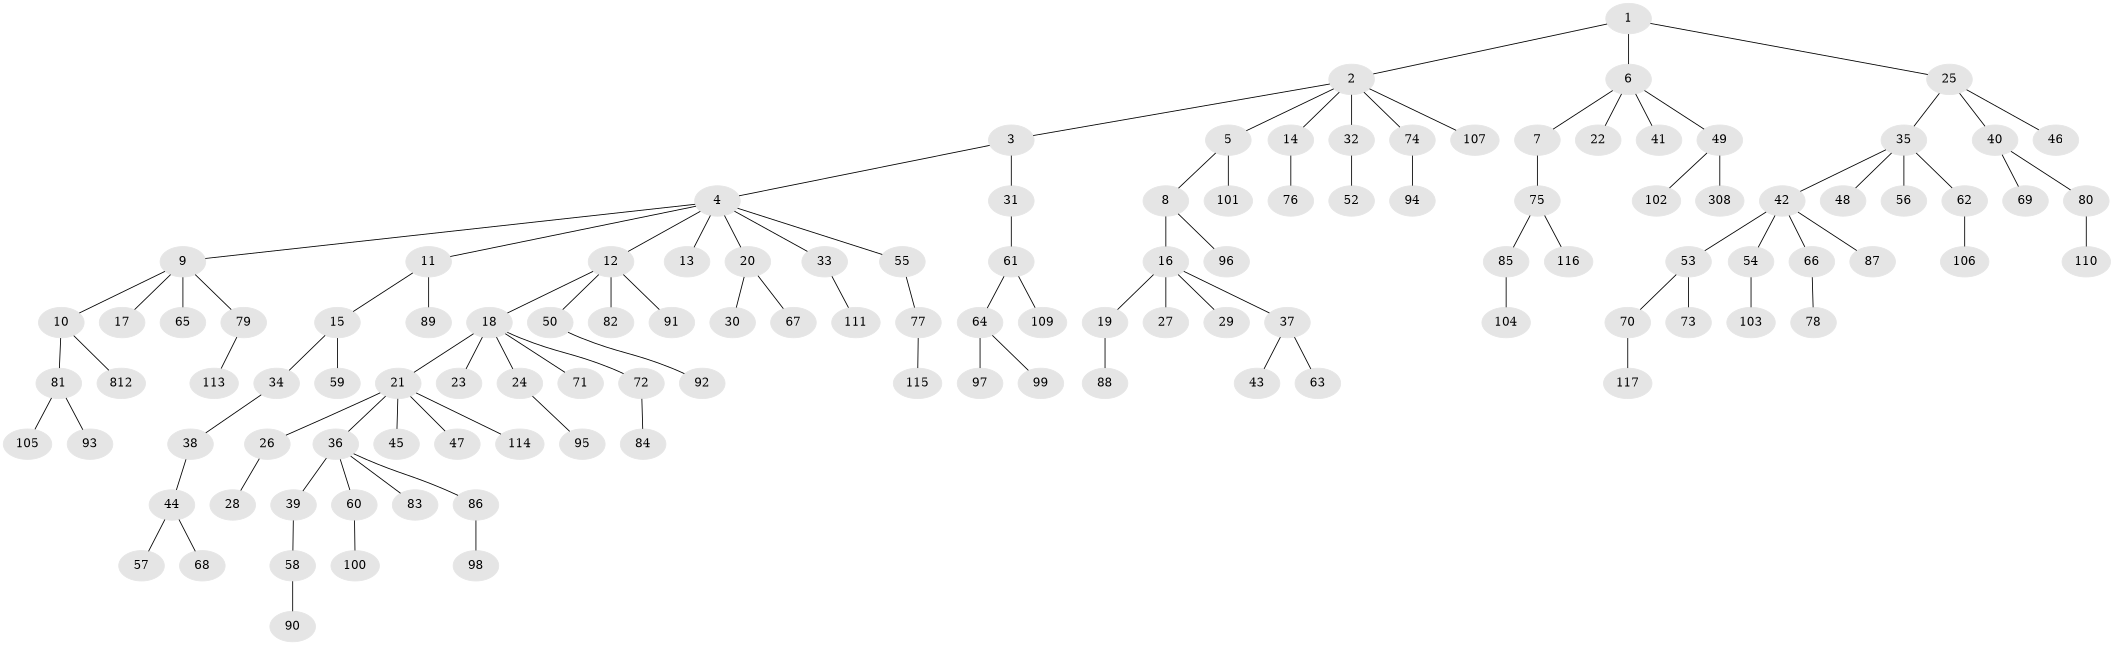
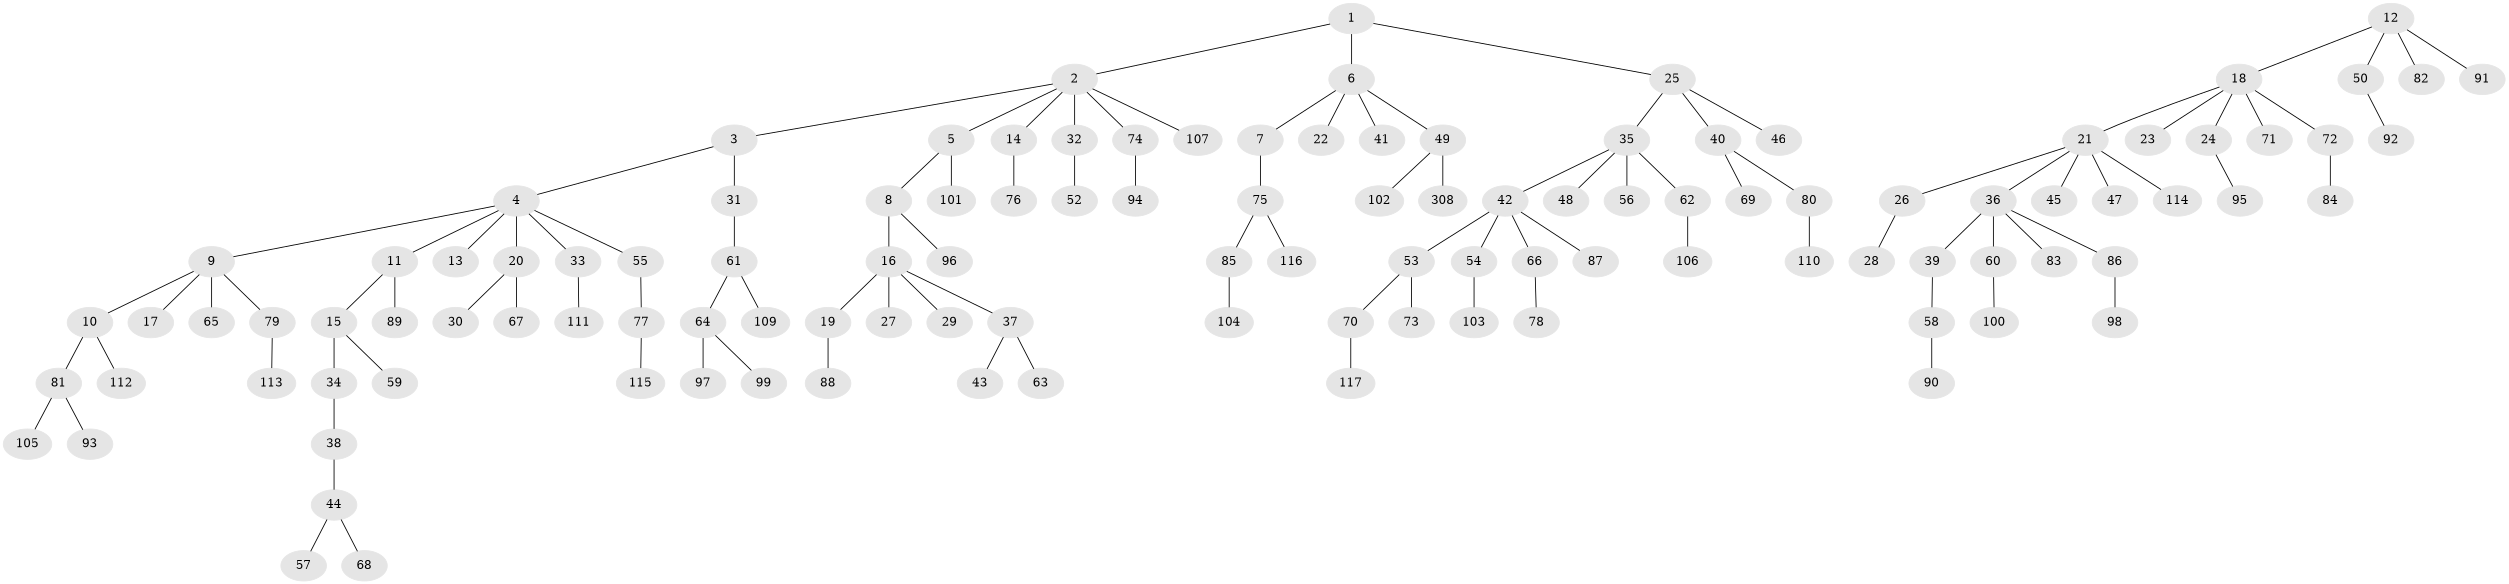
(664, 231) -> none
(121, 383) -> (121, 383)
